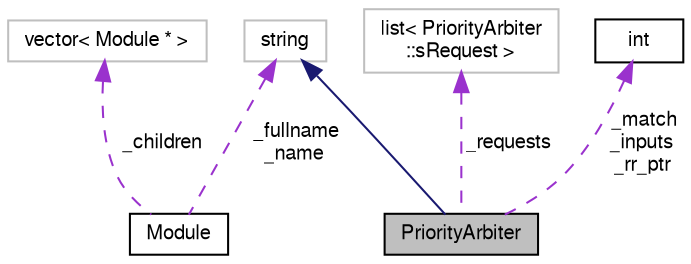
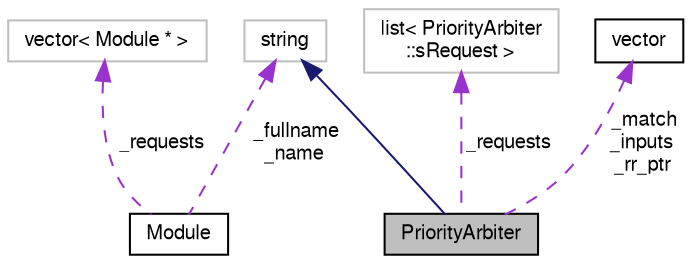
(639, 41) -> (639, 41)
(161, 143) -> (161, 143)
